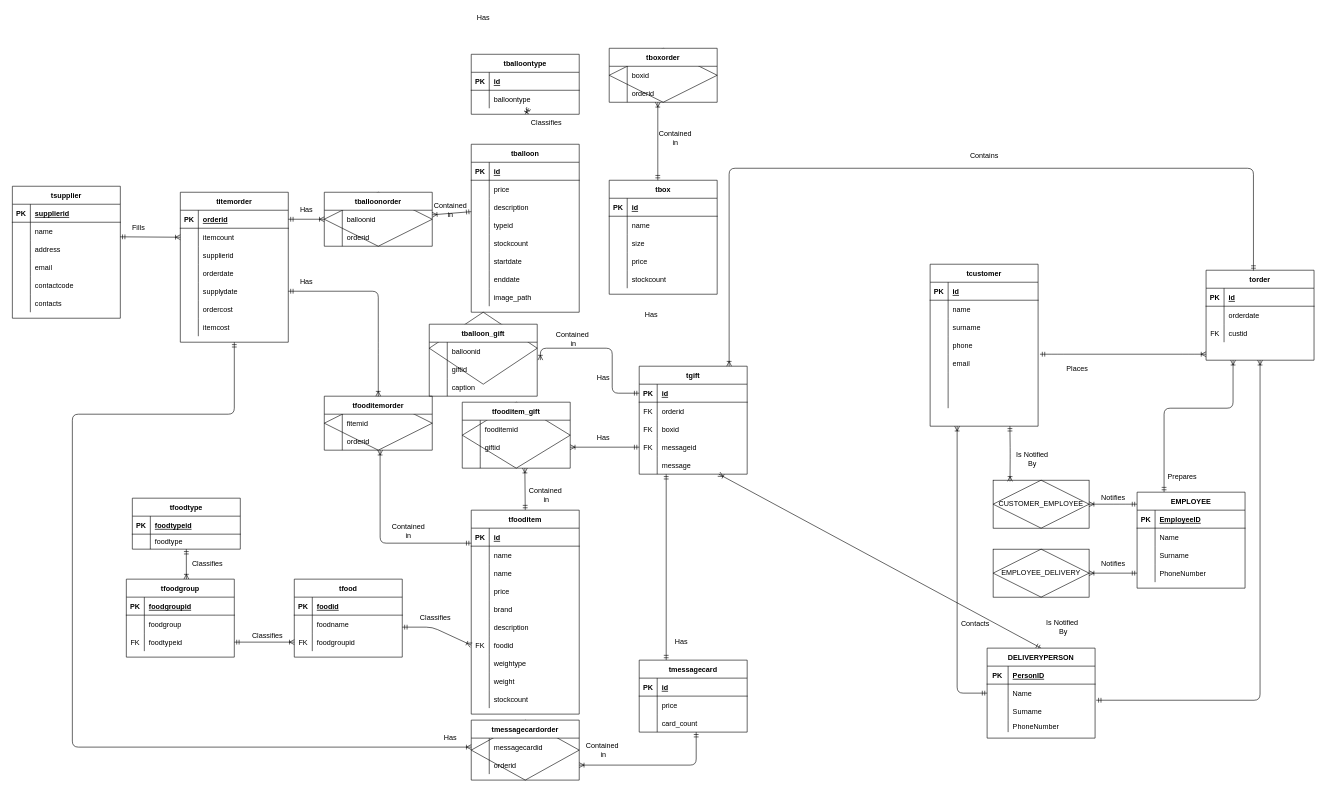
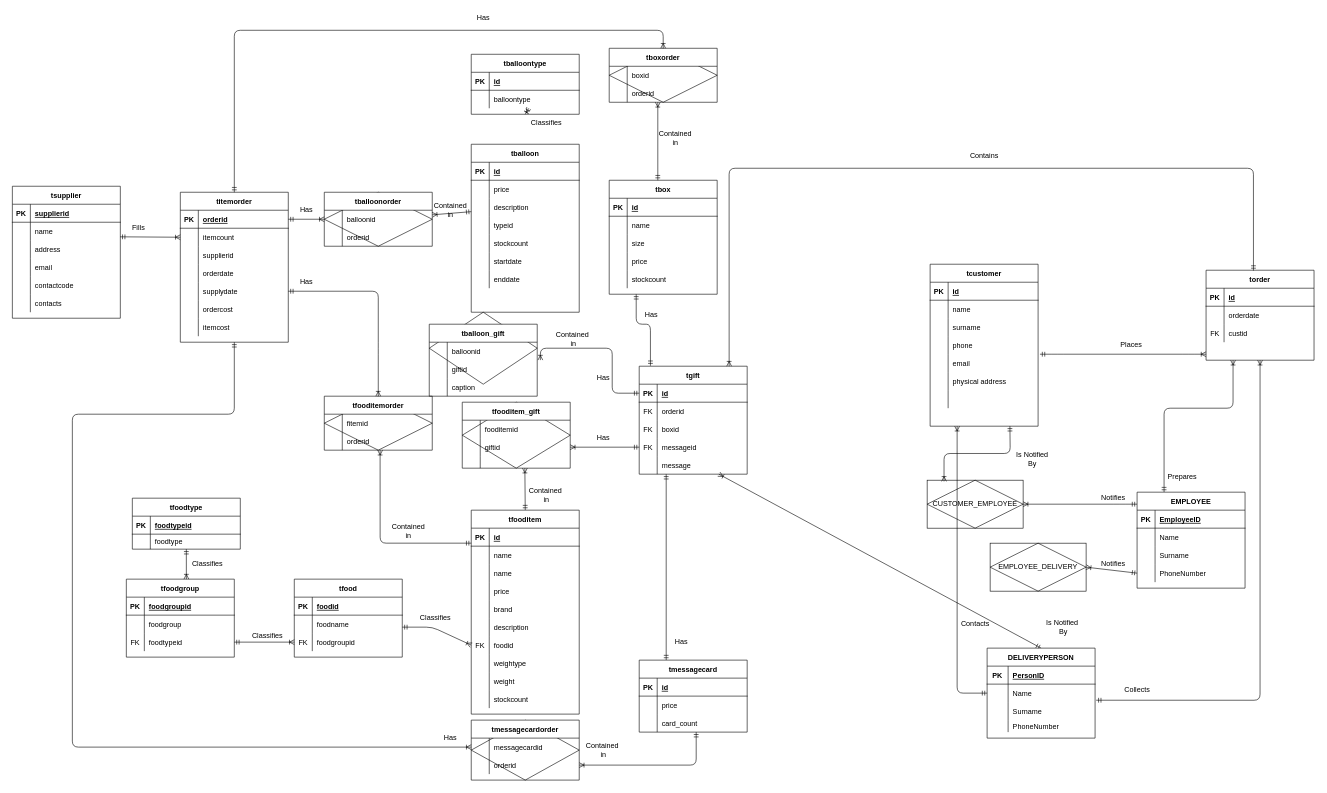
none -> (367, 30)
(534, 297) -> none
none -> (649, 325)
(1077, 369) -> (1131, 345)
none -> (993, 381)
(1041, 504) -> (975, 504)
(1041, 573) -> (1038, 567)
none -> (1137, 690)
